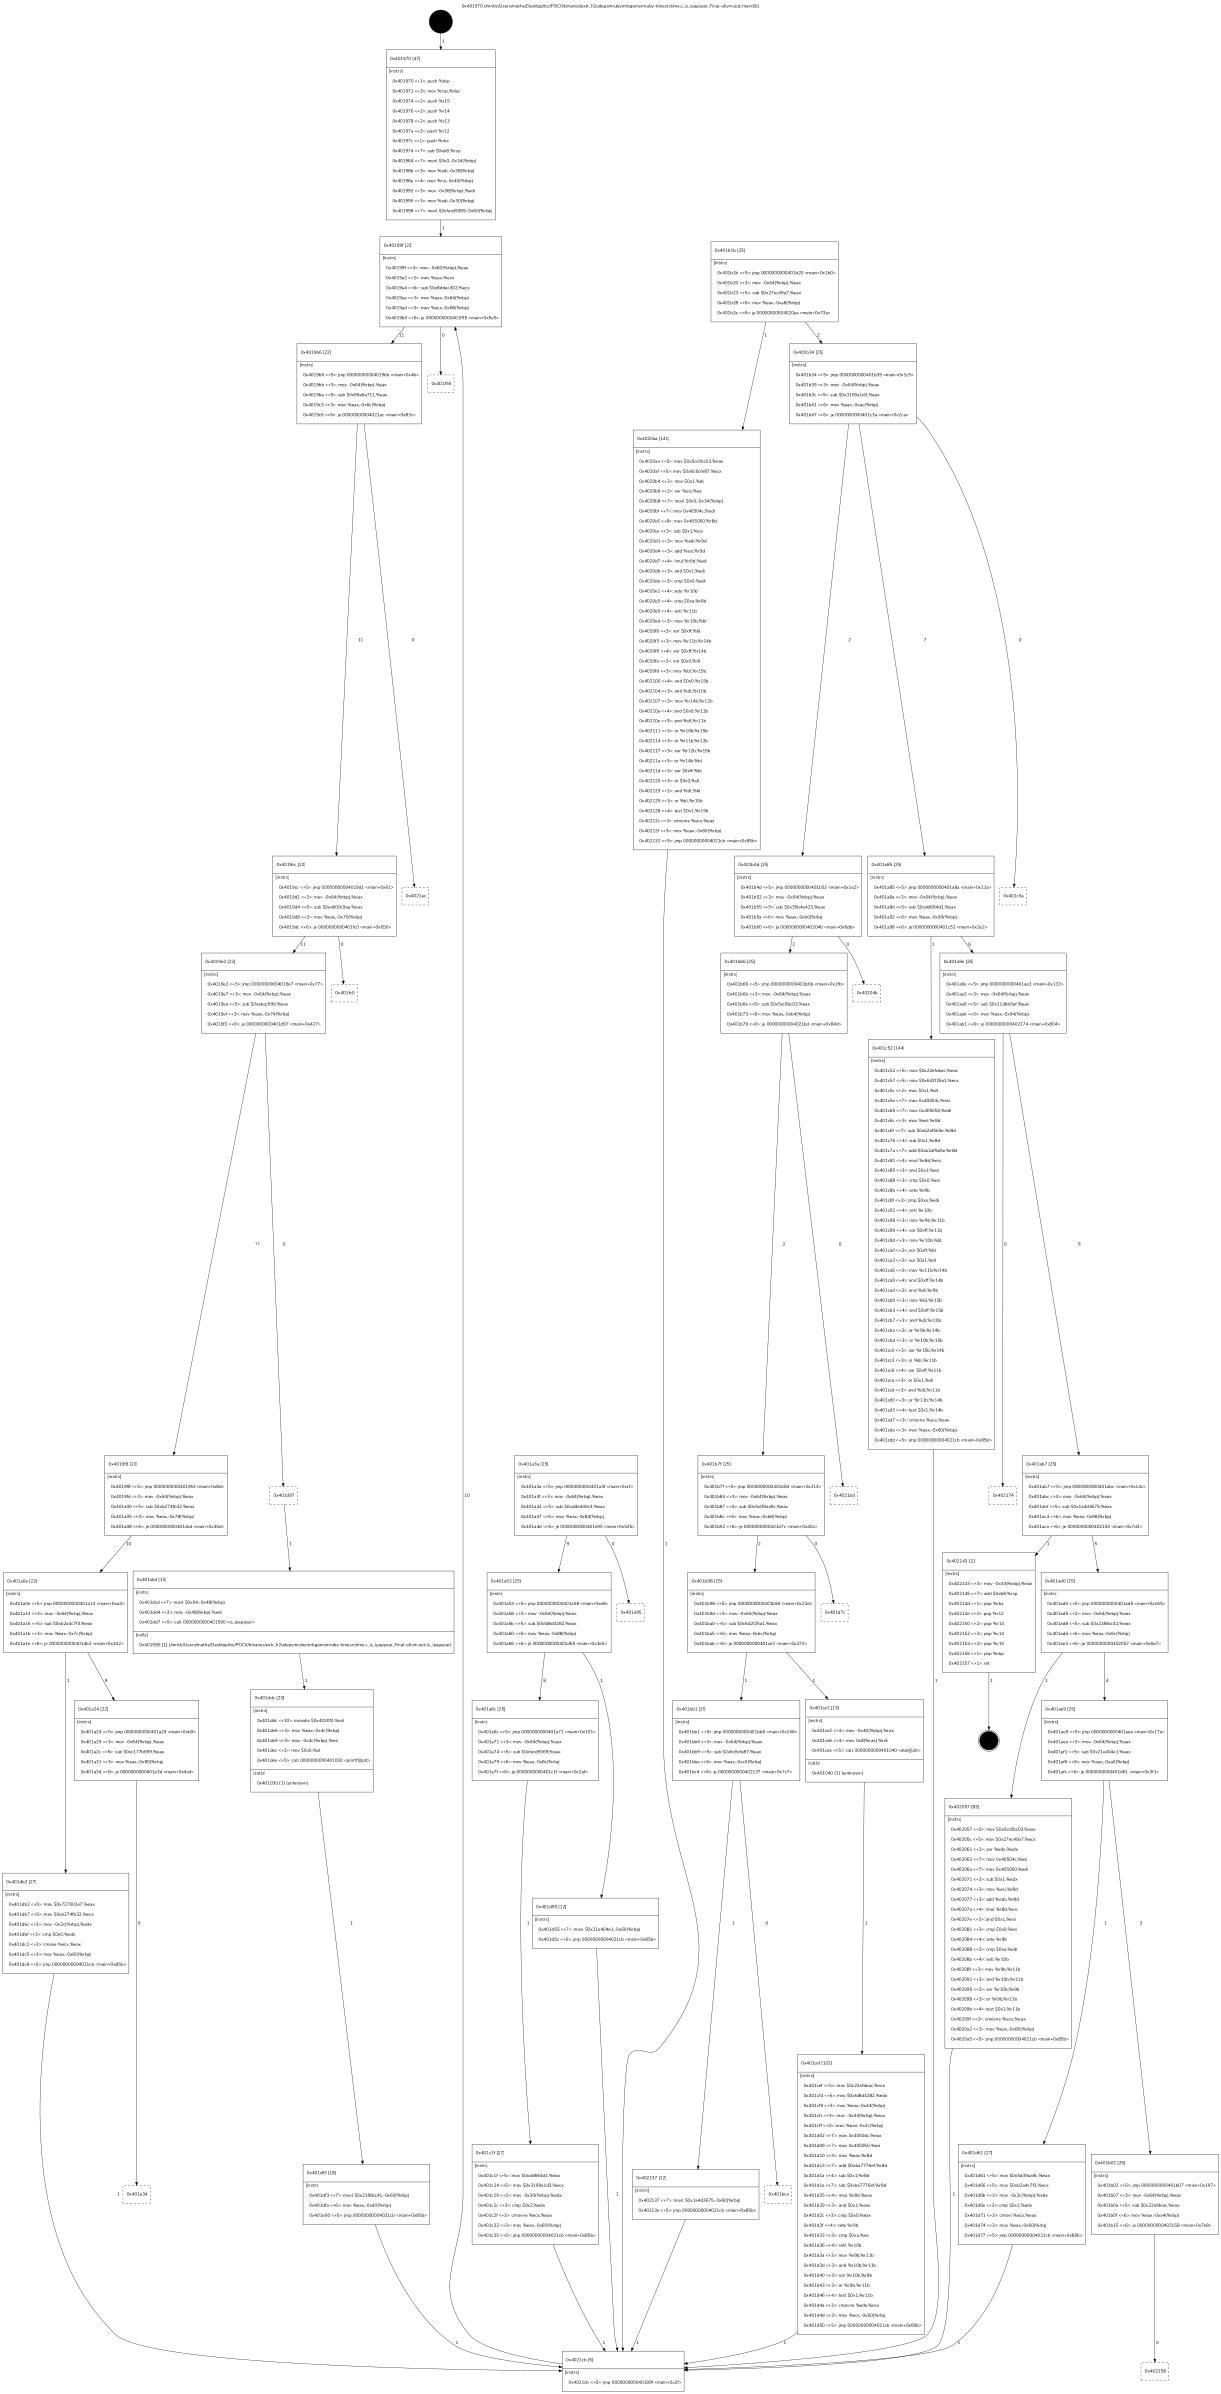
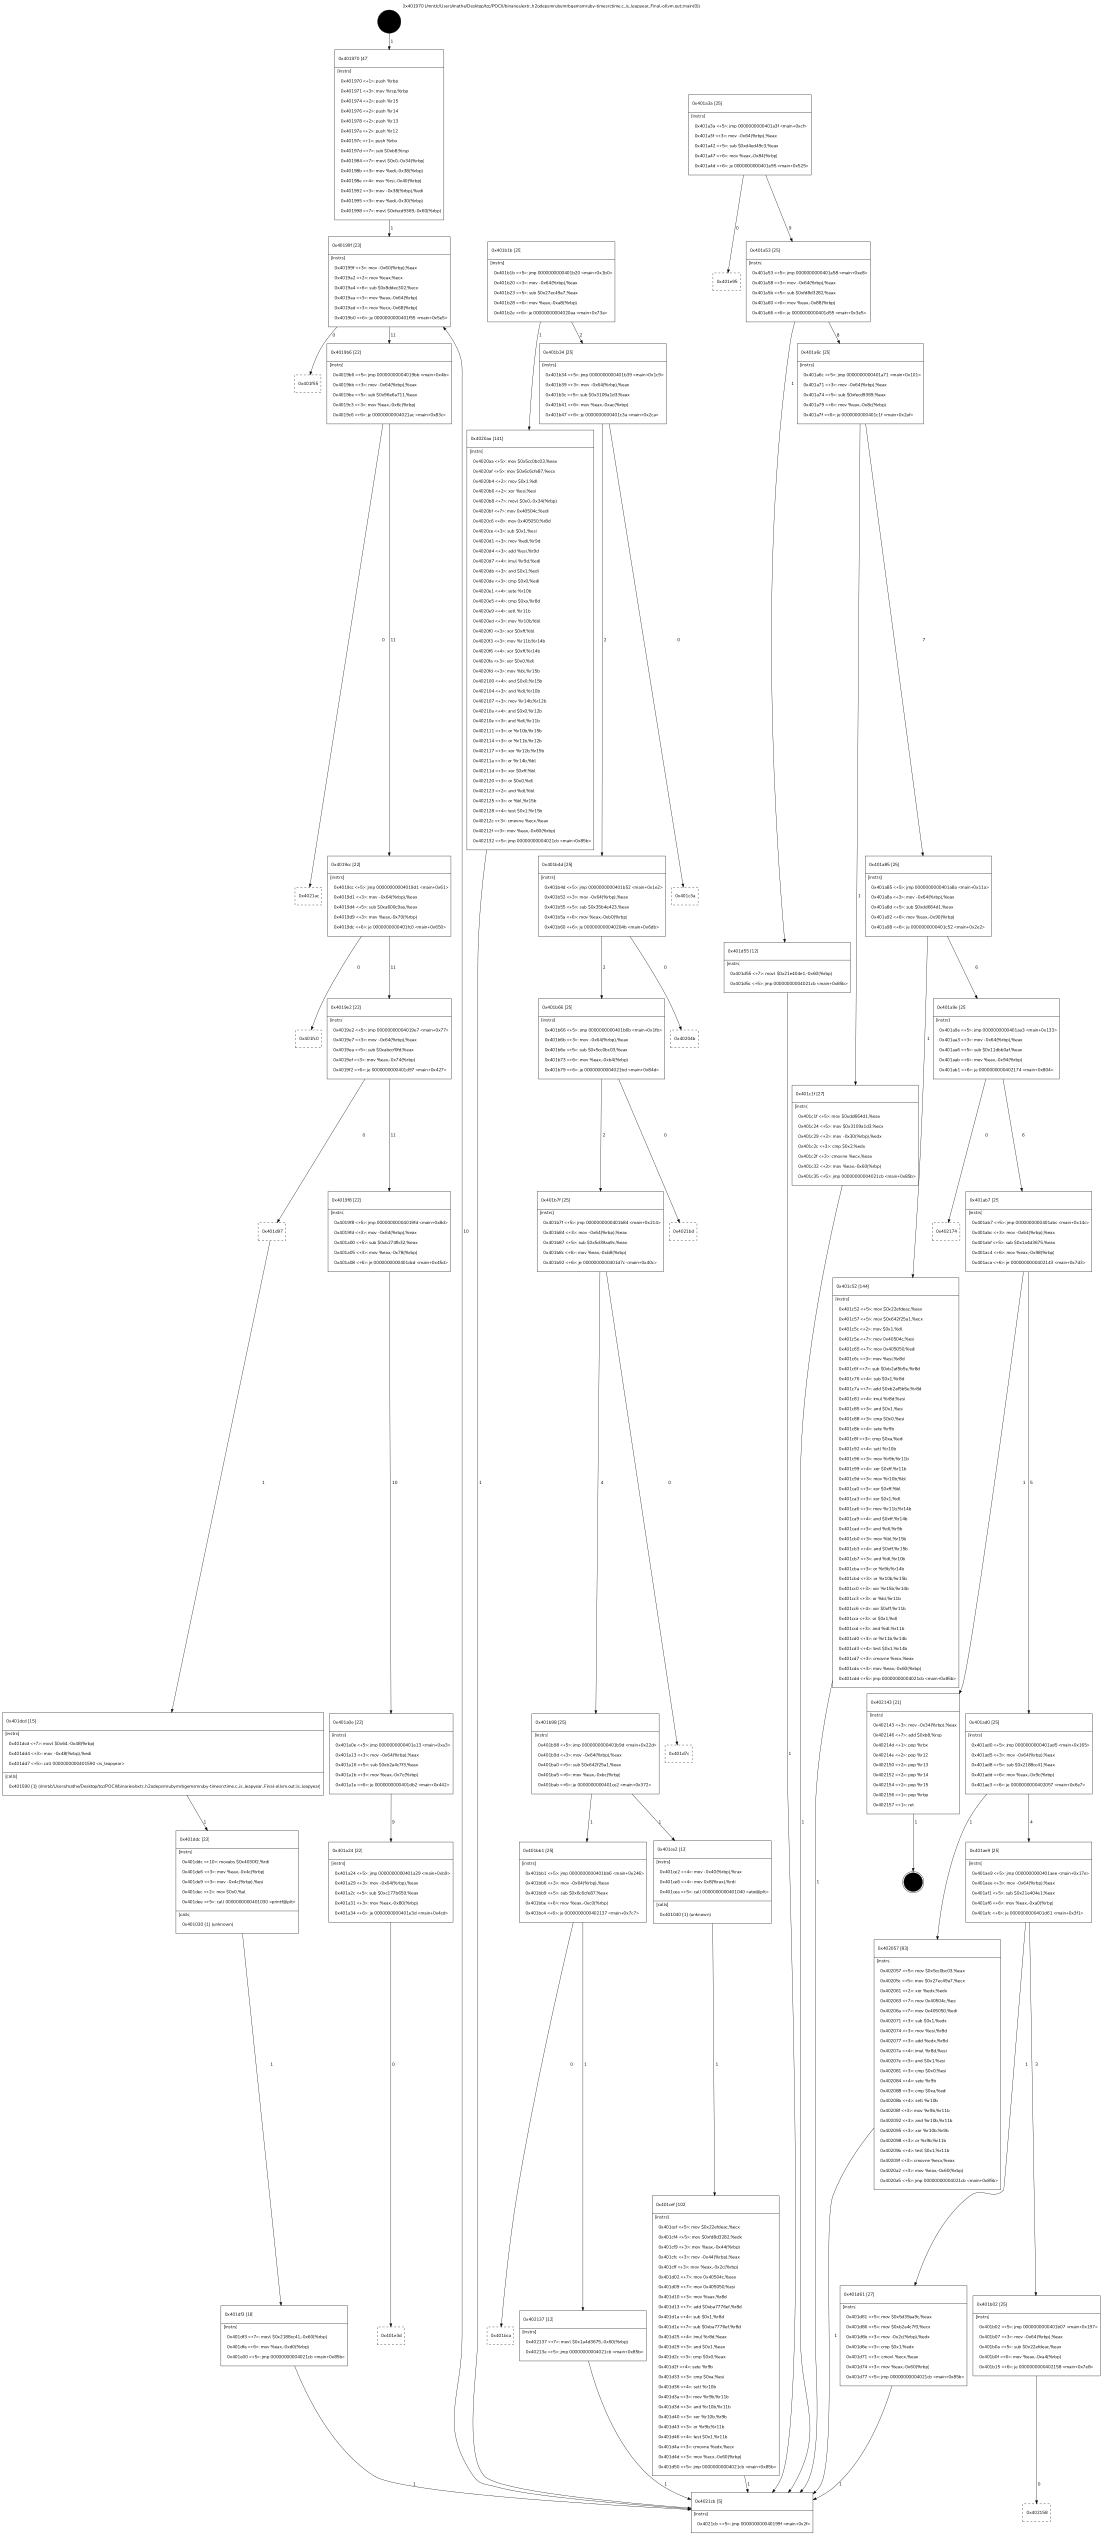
(892, 638) -> (894, 638)
(759, 1544) -> (602, 1483)
(66, 1923) -> none
